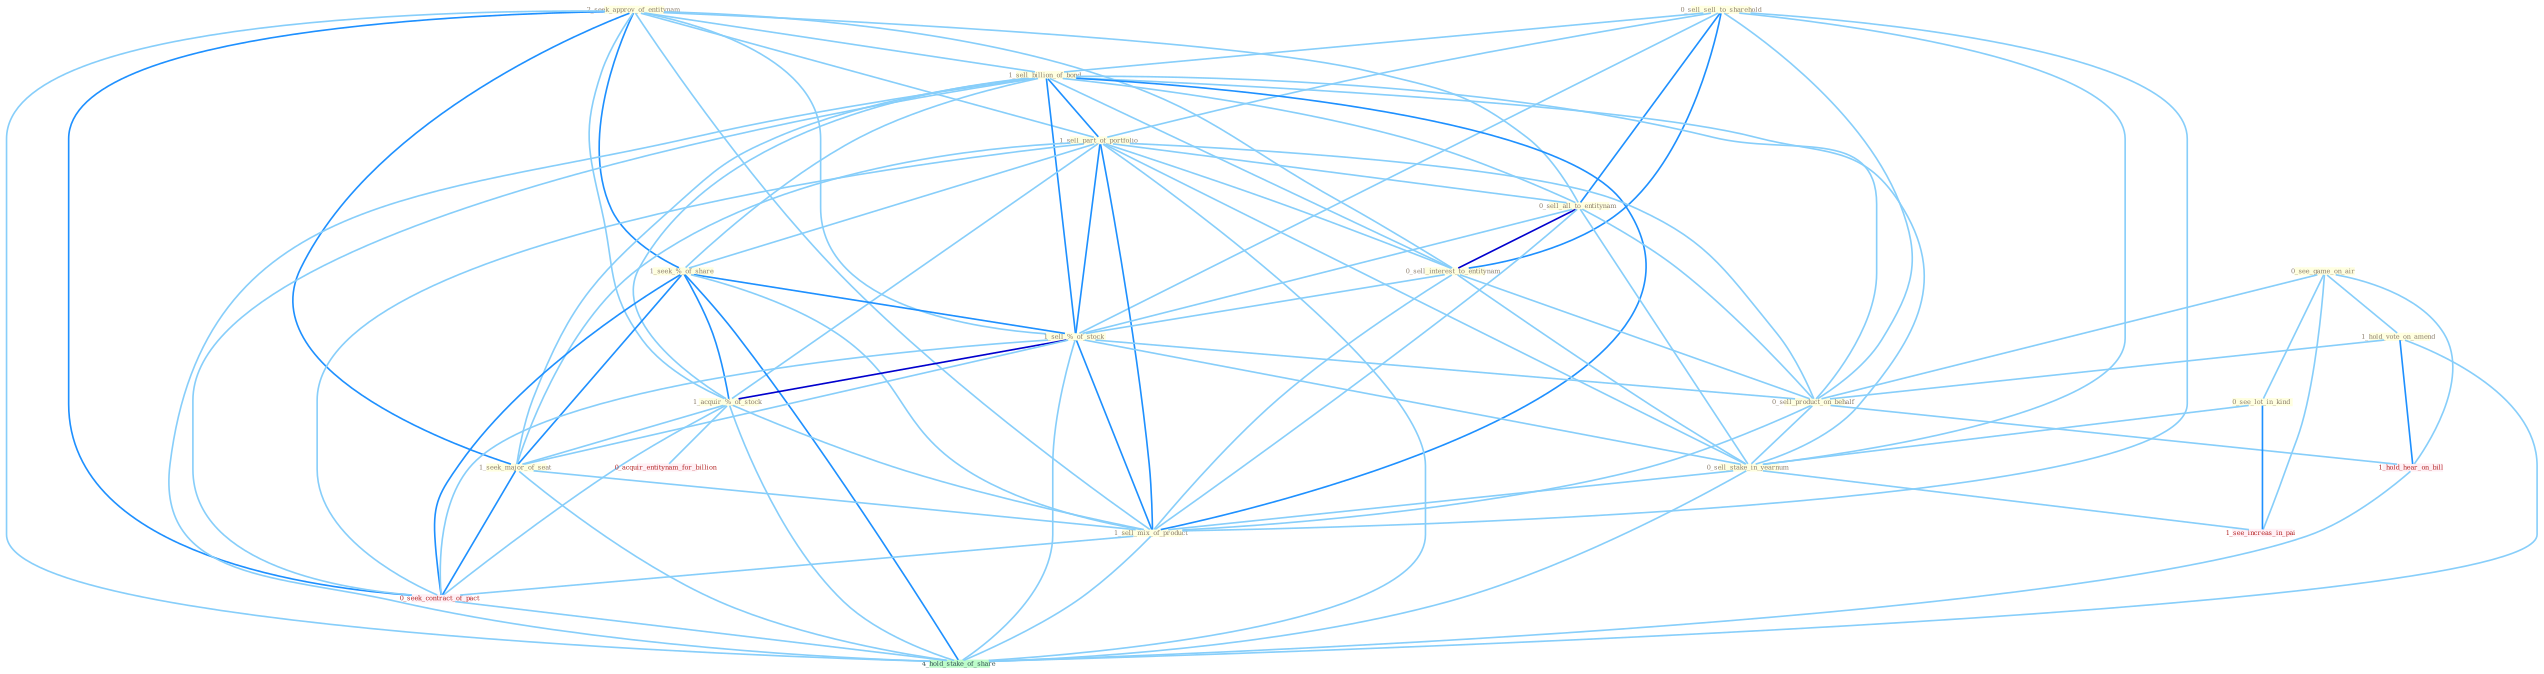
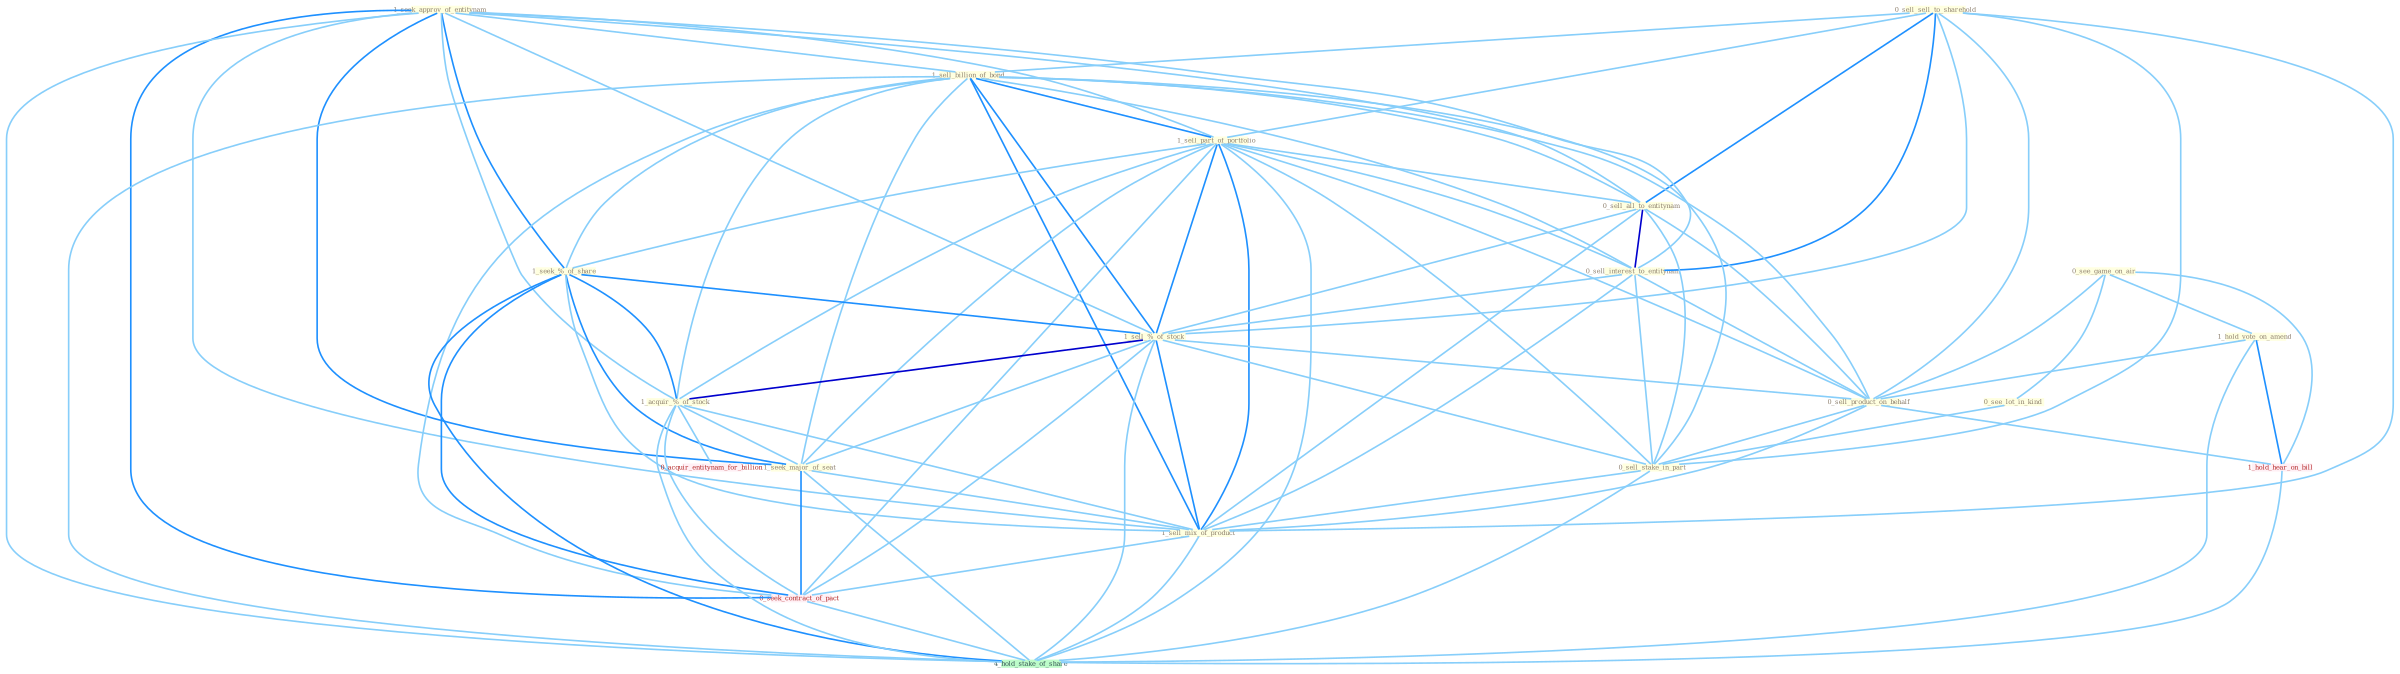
(634, 10) -> (441, 10)
(1749, 468) -> (1653, 468)
(2262, 533) -> none
